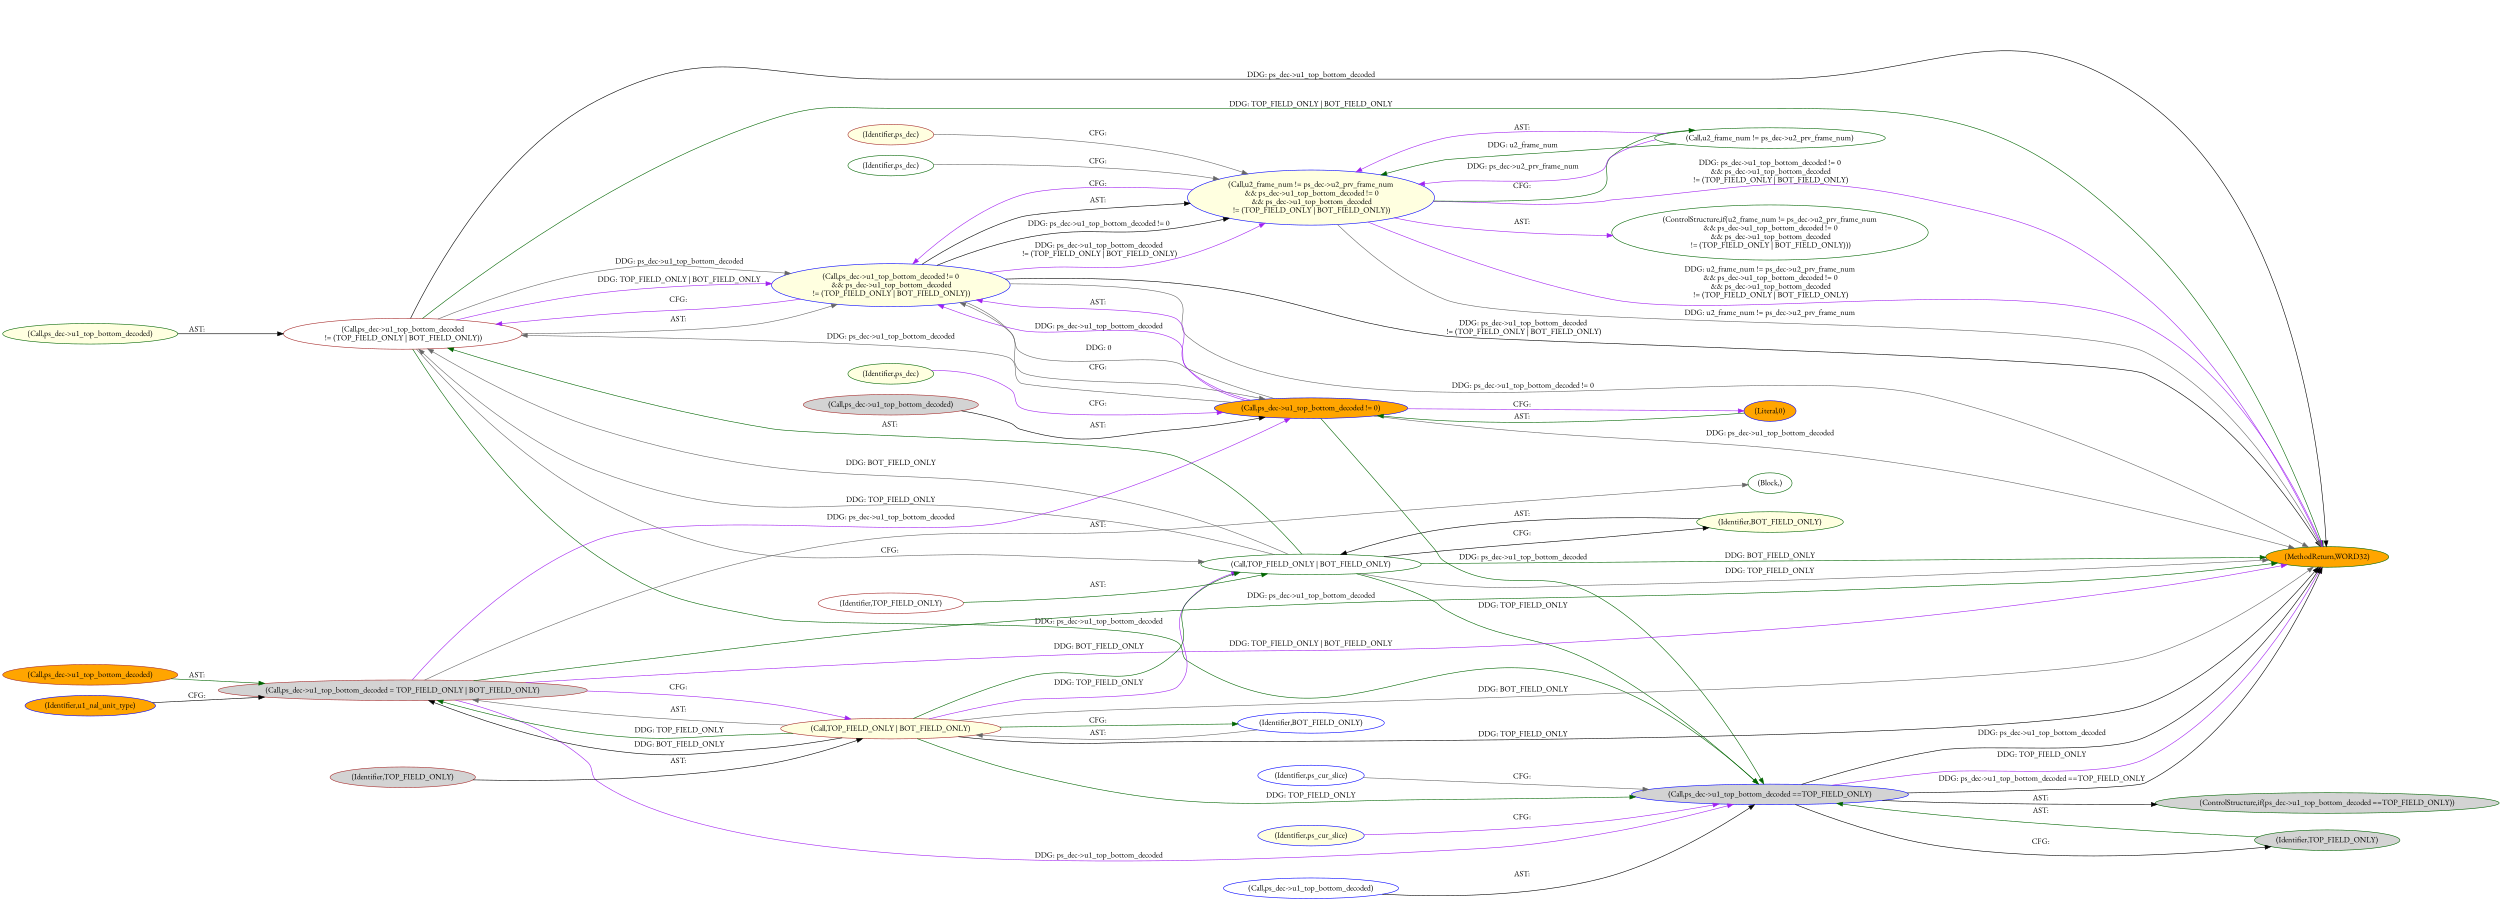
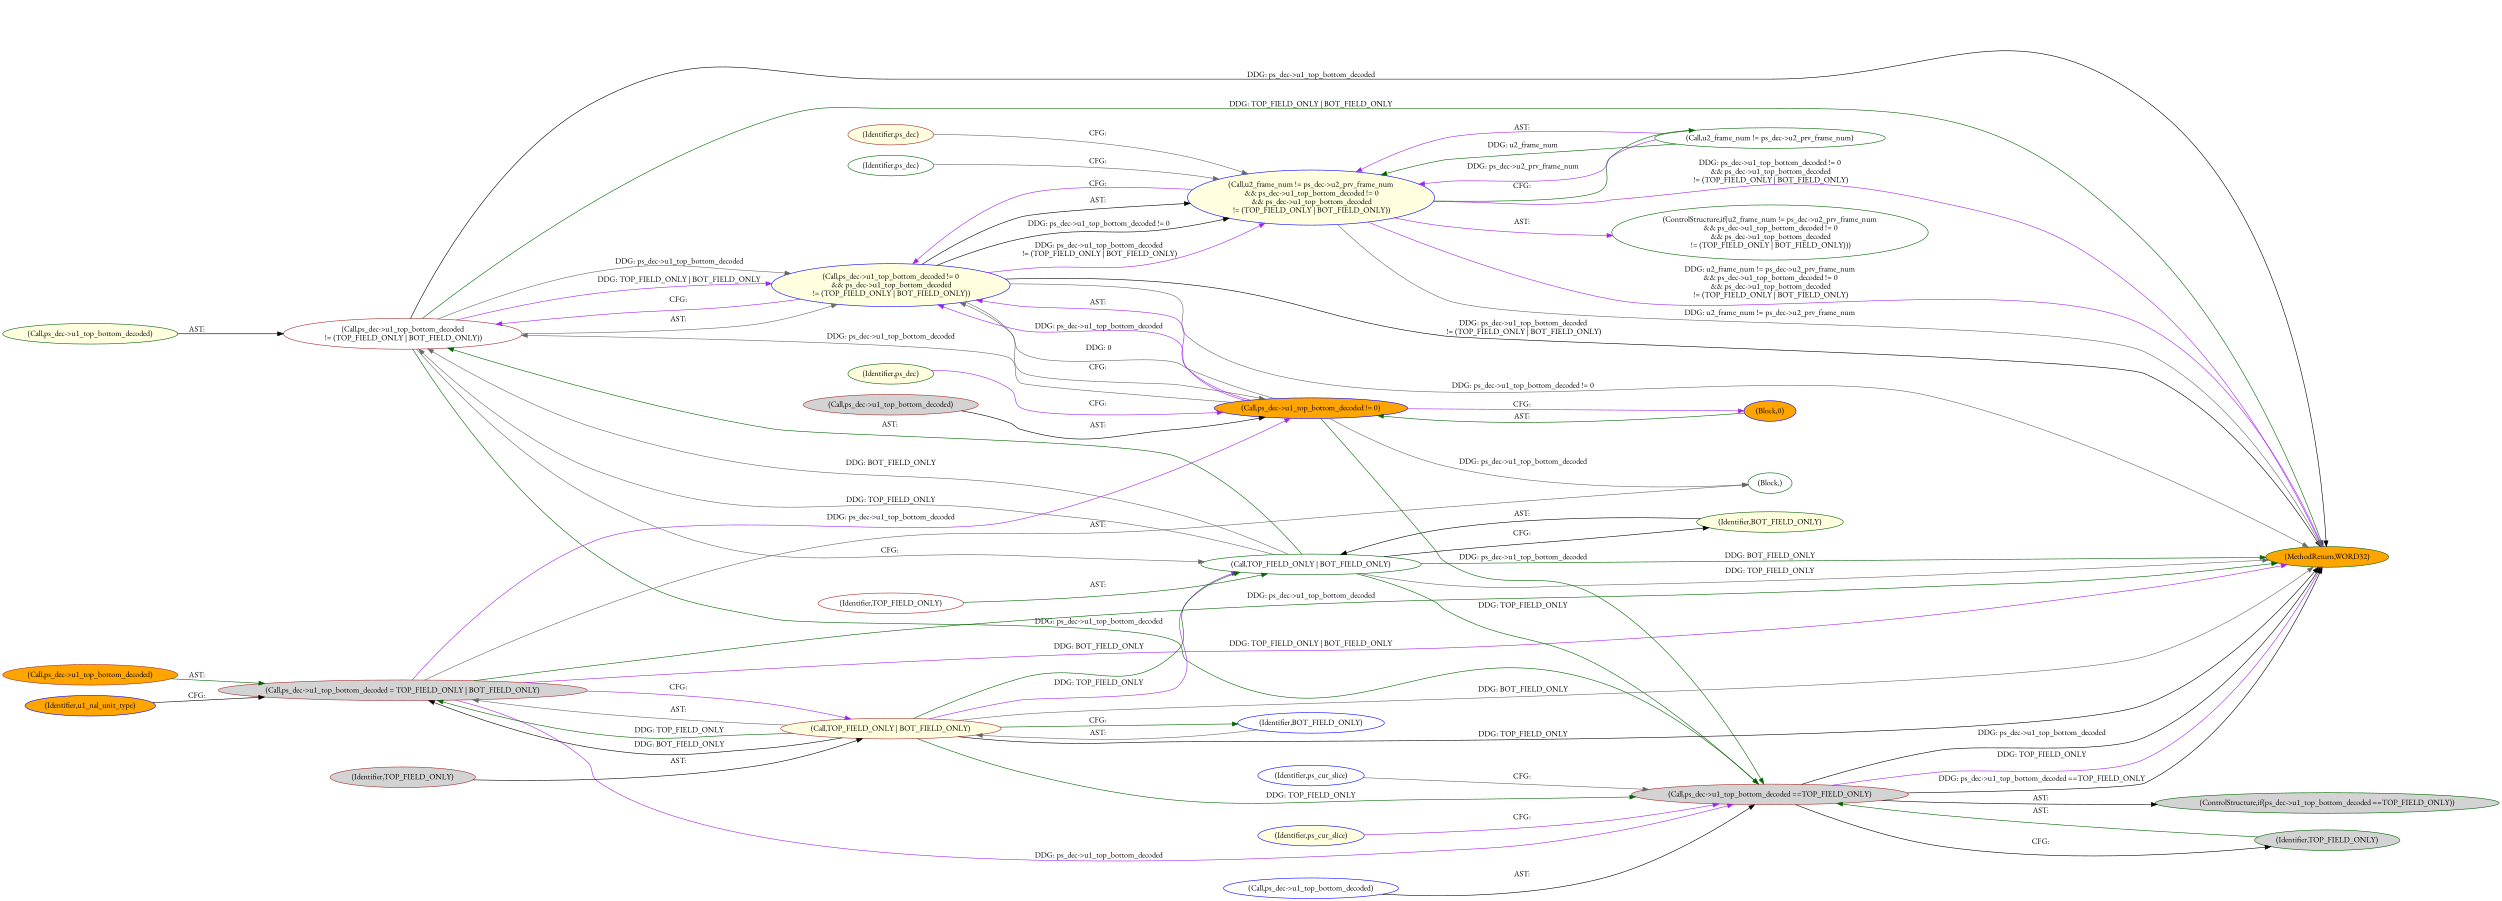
(1770, 411) -> (1770, 411)
(1835, 455) -> (1531, 480)
(1770, 794) -> (1770, 794)
